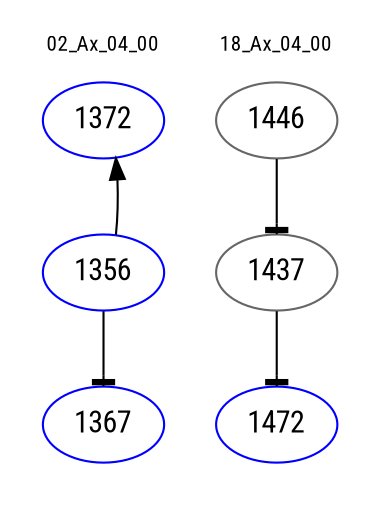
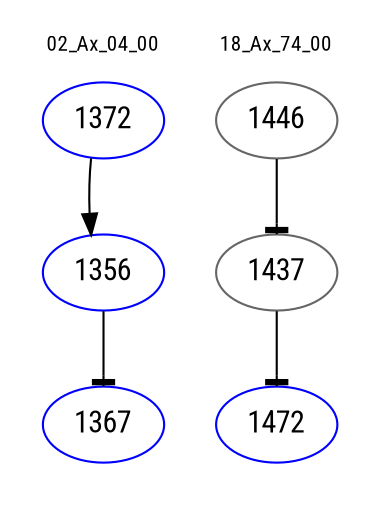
(277, 45) -> (277, 45)
(118, 207) -> (89, 186)
